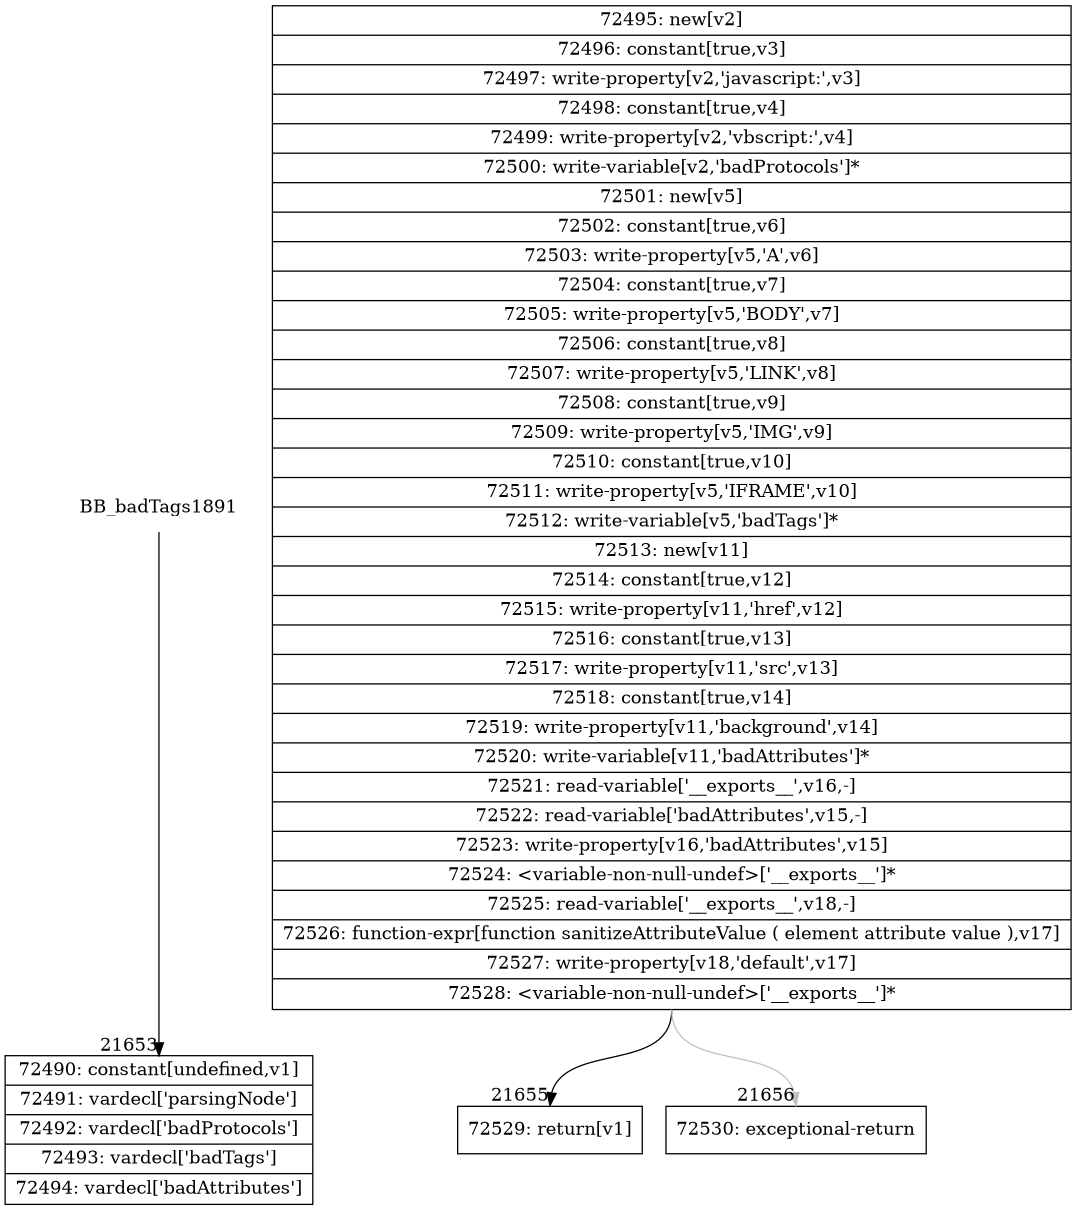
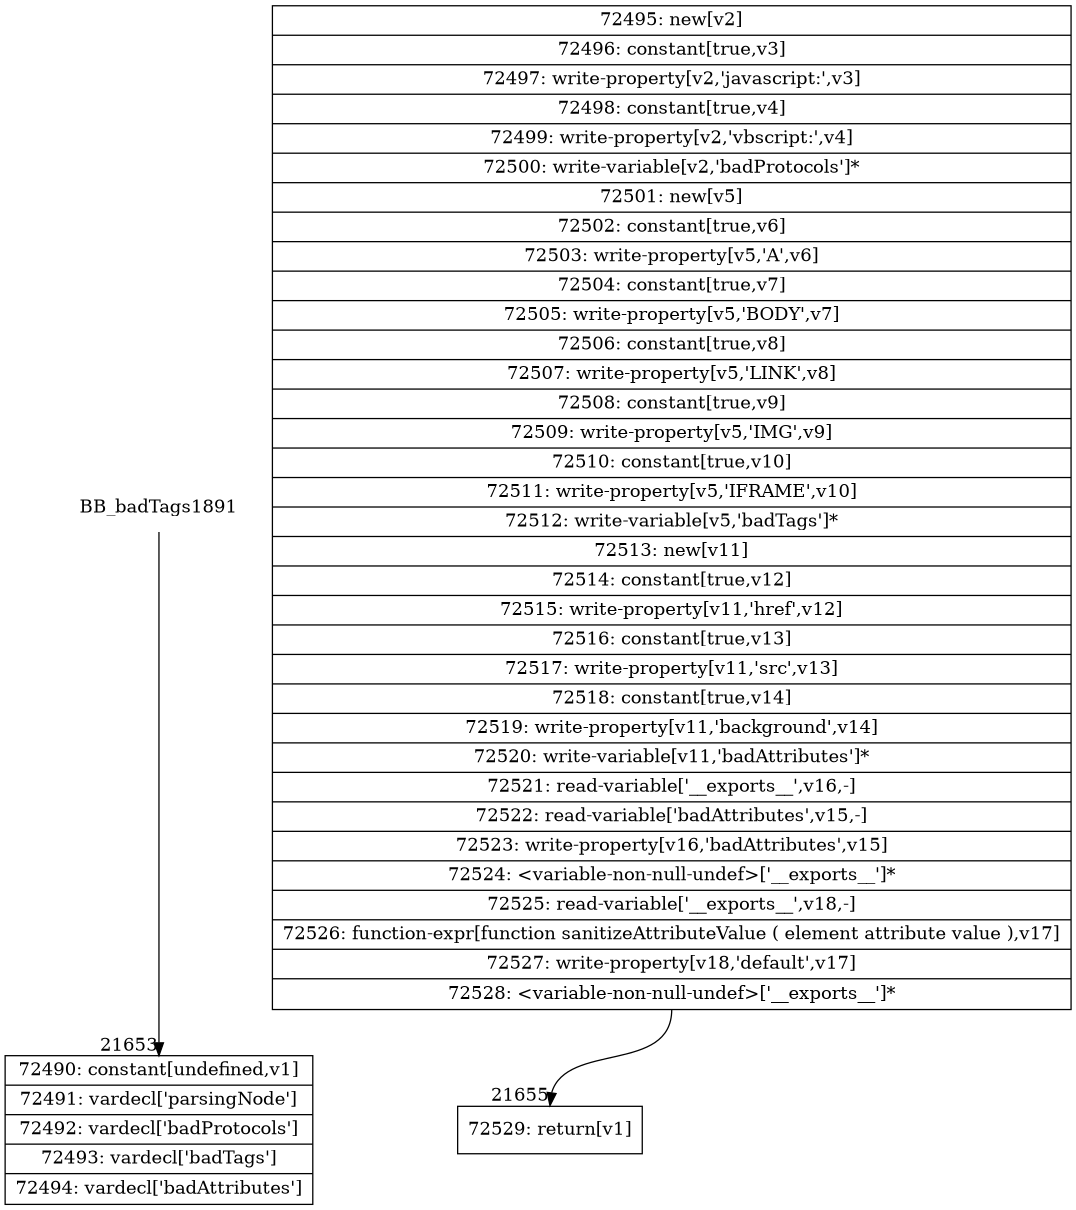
(796, 1130) -> none
